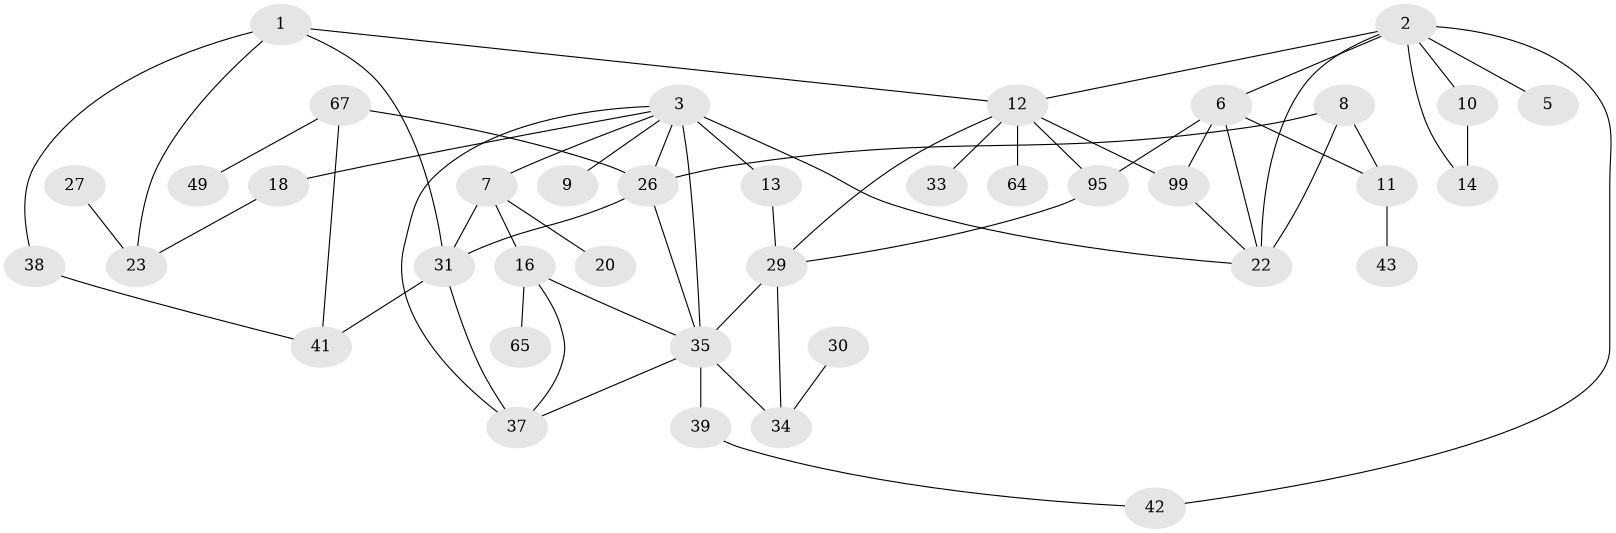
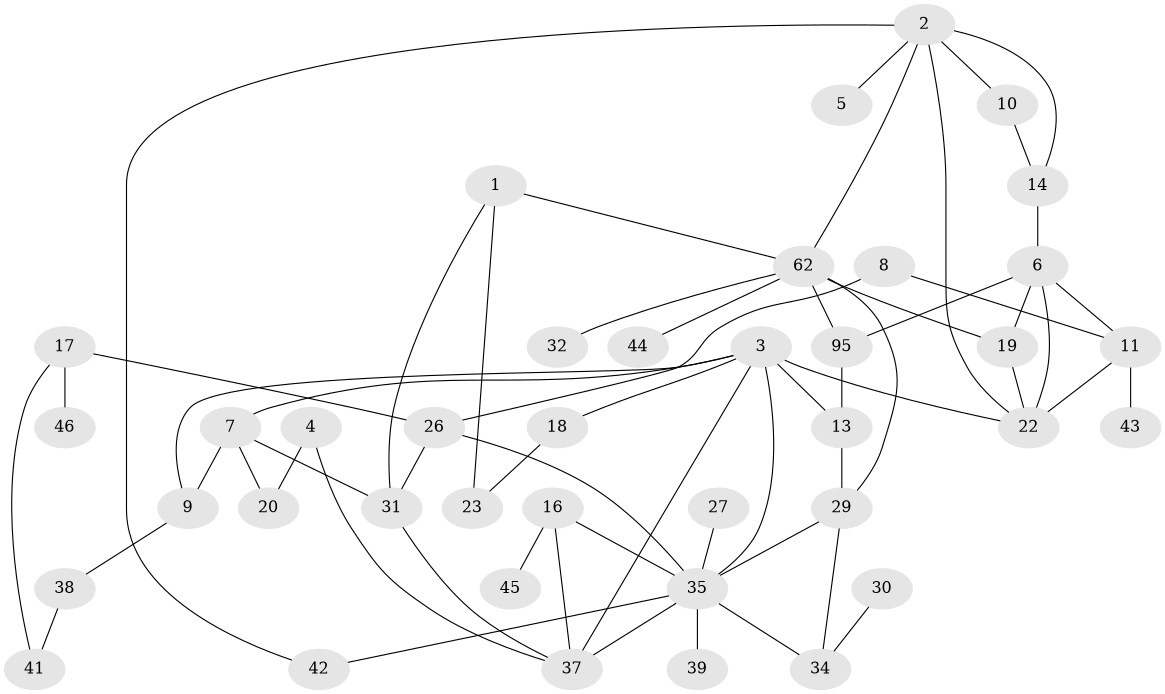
(1314, 65) -> (1038, 226)
(96, 101) -> (126, 549)
(340, 105) -> (65, 347)
(1018, 105) -> (804, 266)
(664, 146) -> none
(198, 186) -> (65, 428)
(937, 186) -> (557, 347)
(1018, 186) -> (638, 347)
(1179, 186) -> (1008, 347)
(1308, 188) -> (1080, 387)
(106, 226) -> (708, 549)
(506, 226) -> (209, 468)
(942, 237) -> (842, 388)
(383, 307) -> none
(521, 347) -> (510, 589)
none -> (311, 428)
(922, 486) -> (516, 627)
